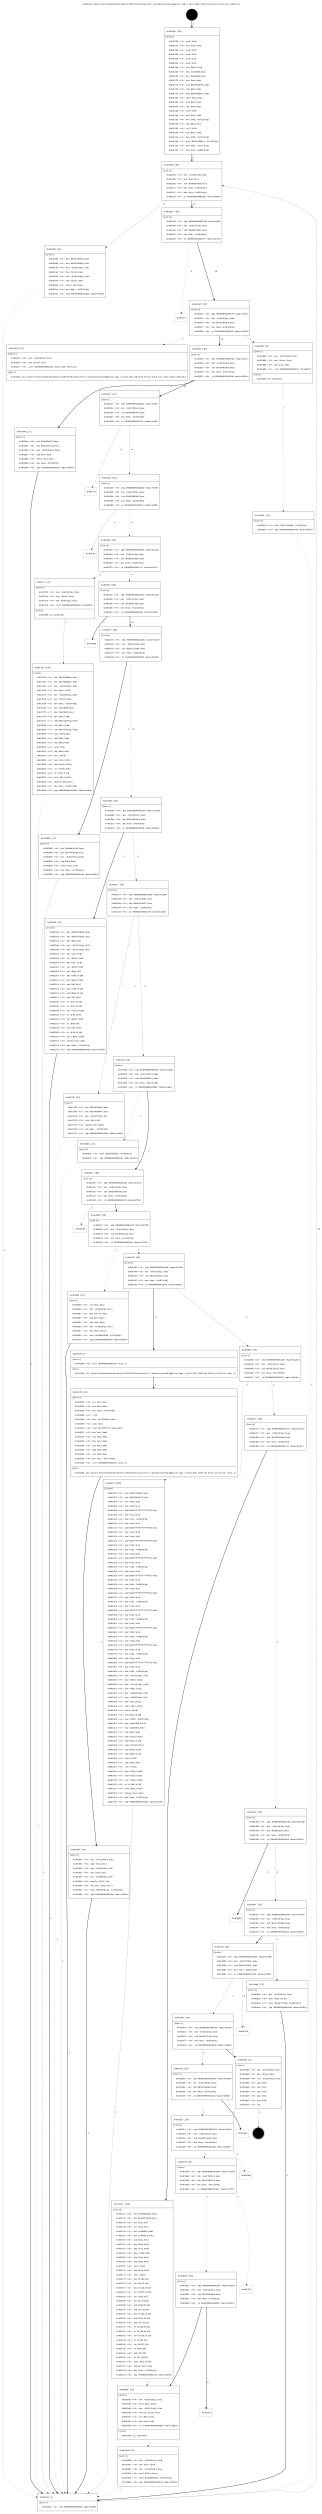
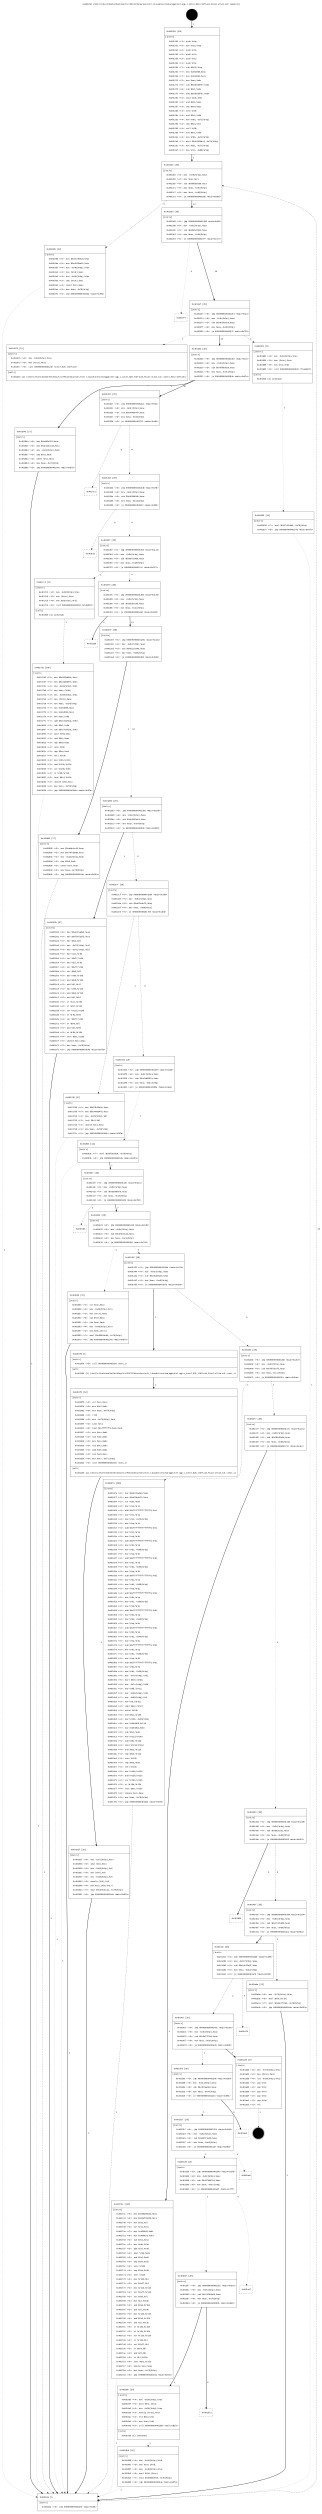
(148, 1131) -> (110, 1165)
(147, 2382) -> (115, 2441)
